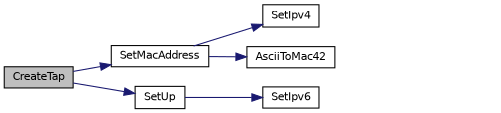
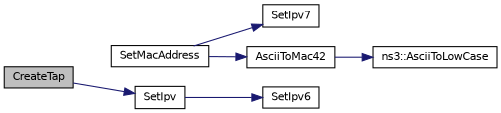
(291, 16) -> (291, 16)
none -> (435, 57)
(87, 69) -> none
(160, 97) -> (160, 97)
